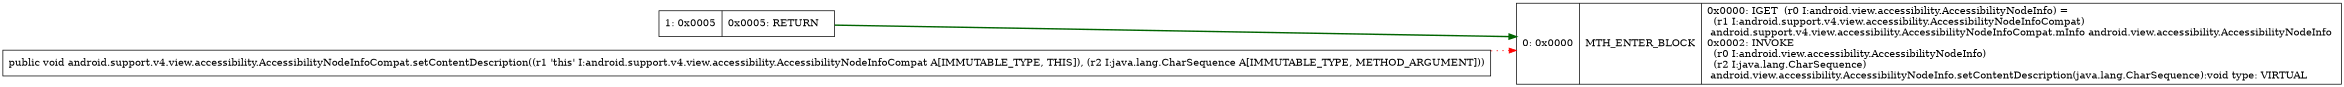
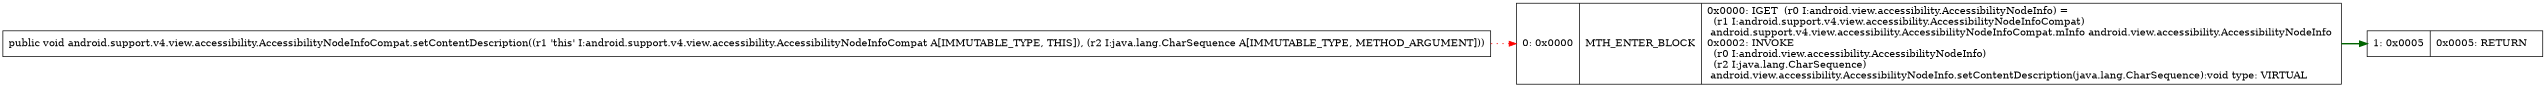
(1172, 31) -> (2350, 44)
